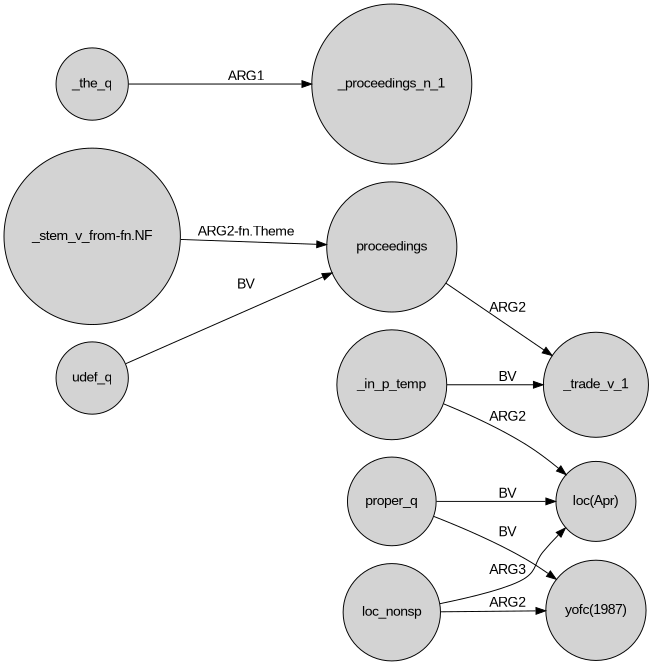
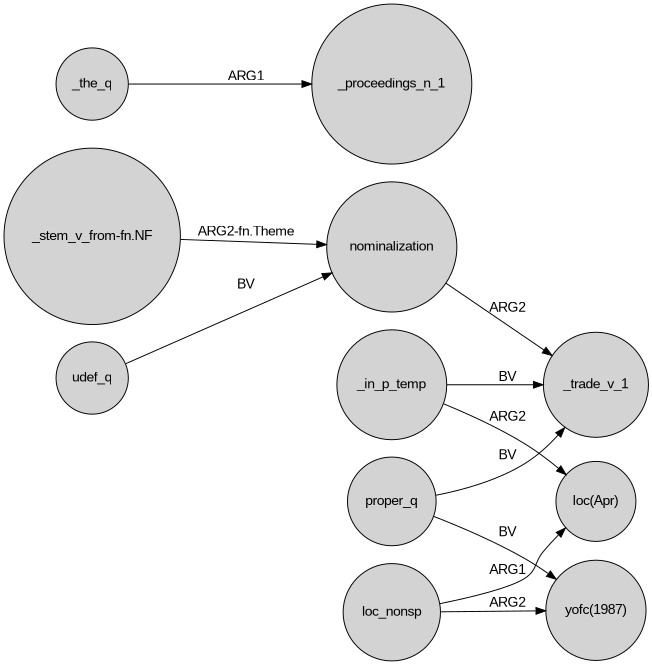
(392, 247) -> (392, 247)
(491, 501) -> (502, 475)
(508, 570) -> (508, 570)
